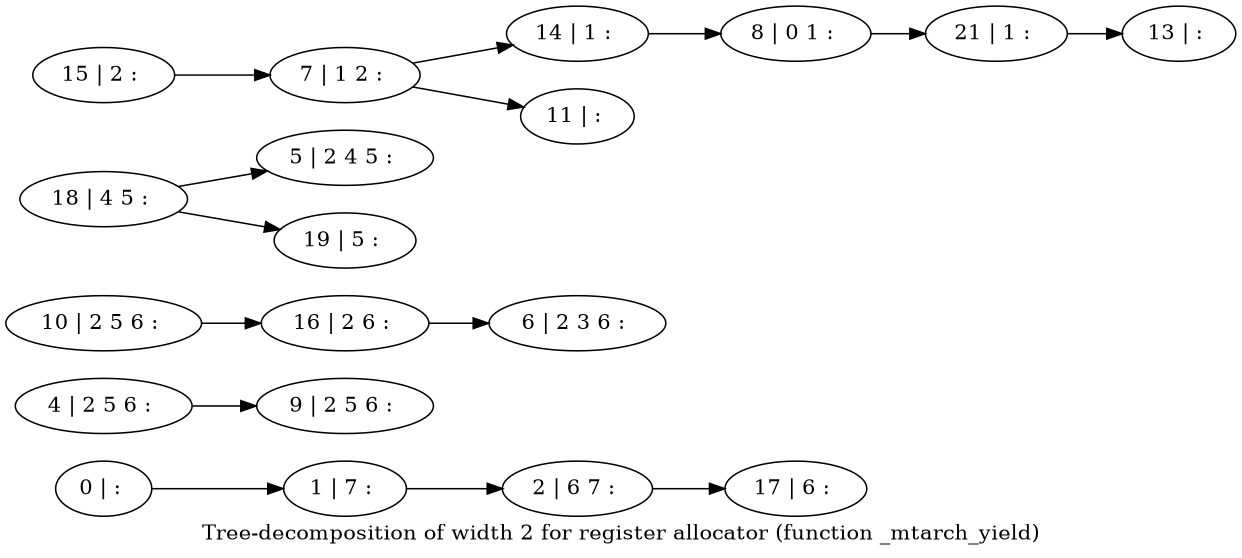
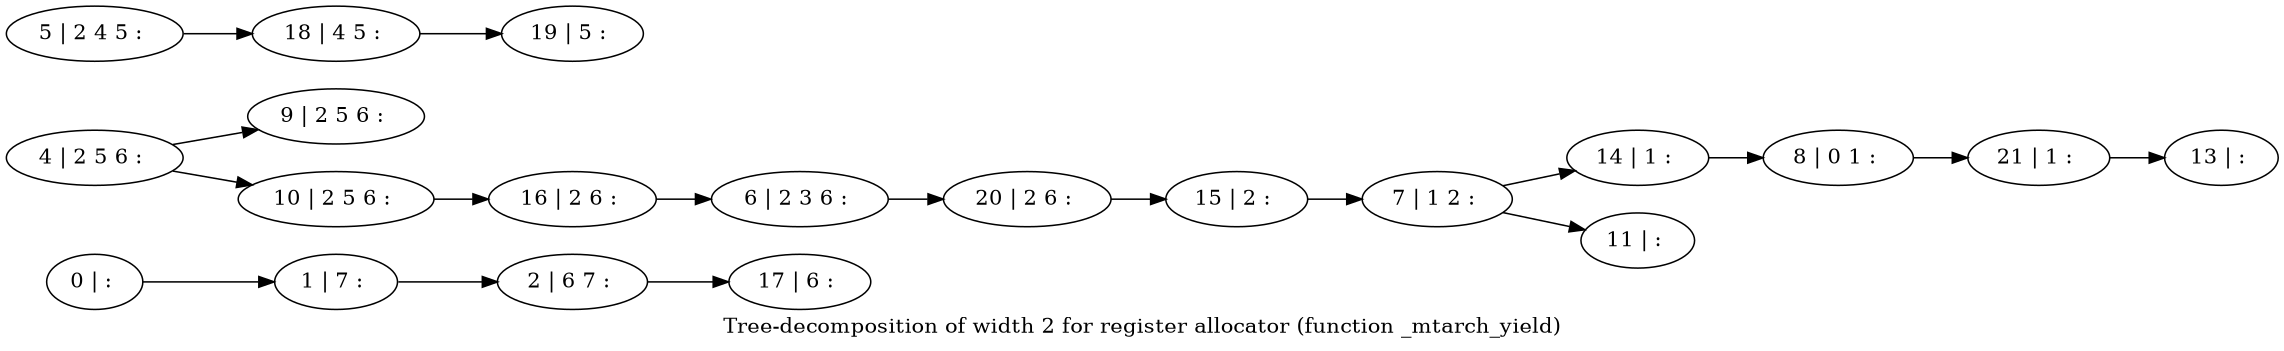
none -> (205, 177)
(215, 180) -> (210, 34)
none -> (1027, 199)
